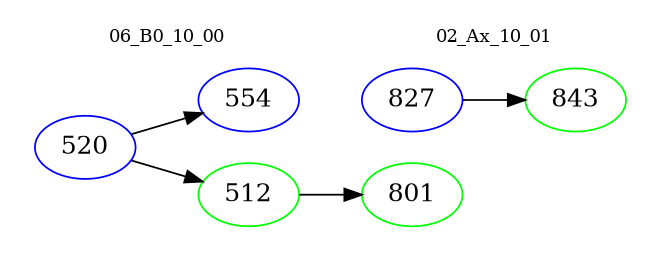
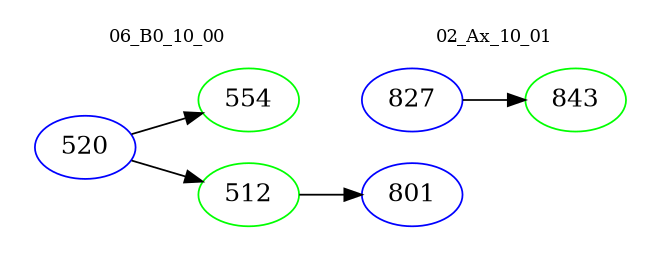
(249, 100) -> (249, 100)
(412, 195) -> (412, 195)
